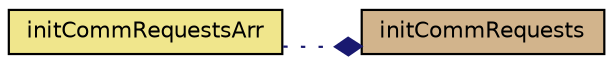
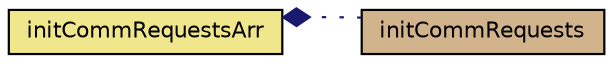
(309, 47) -> (336, 17)
